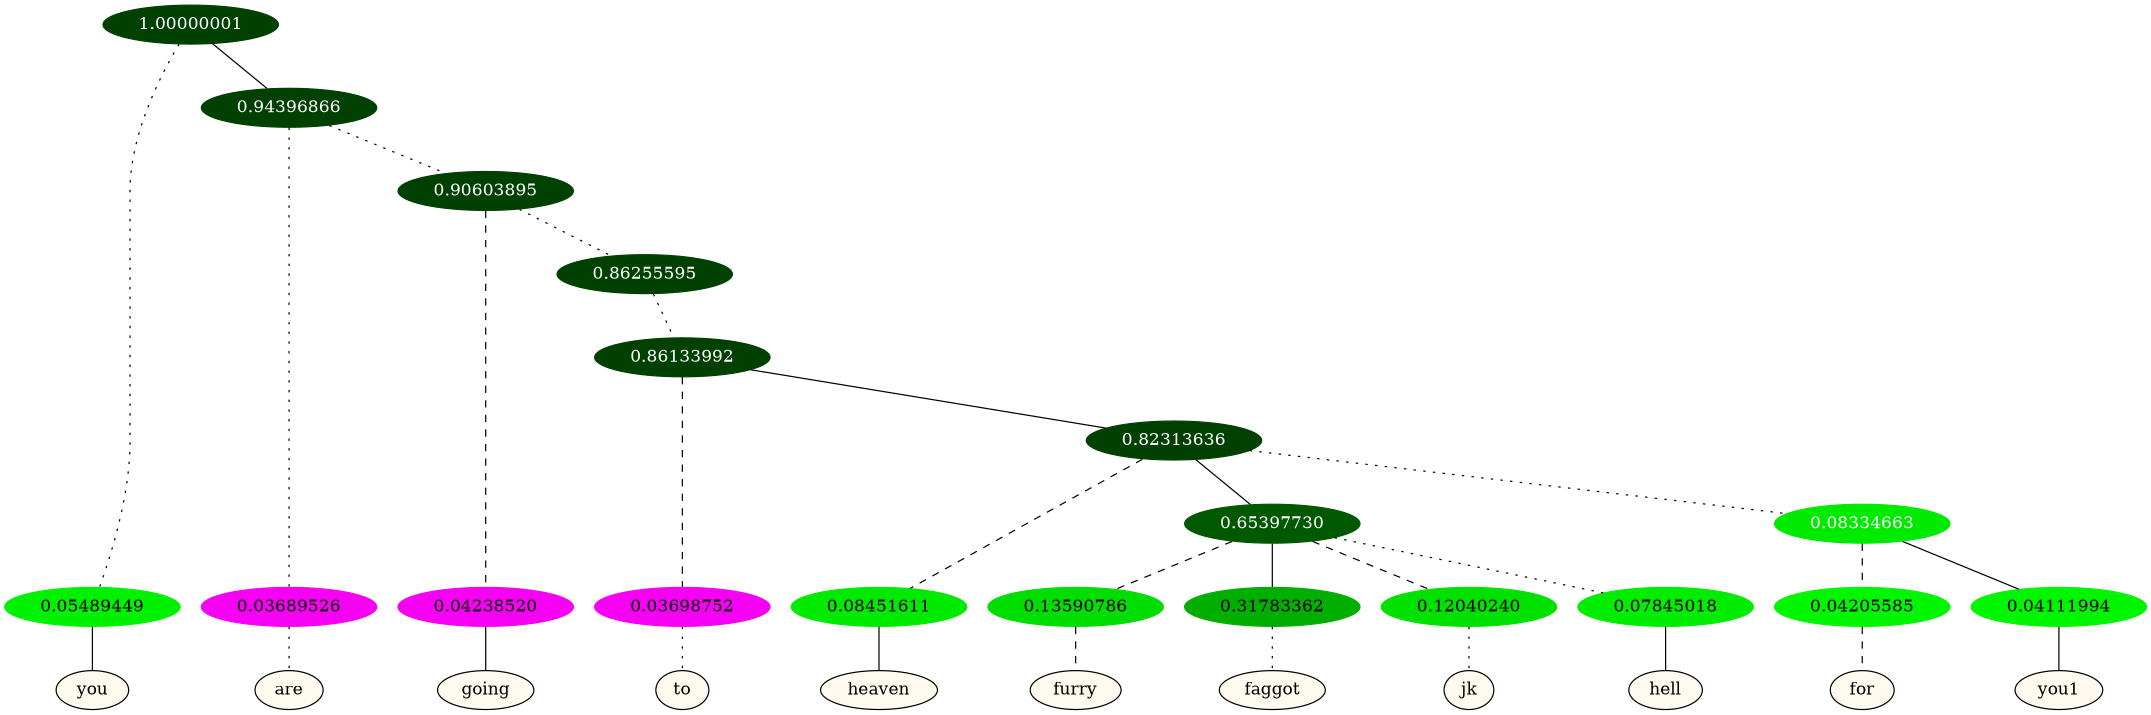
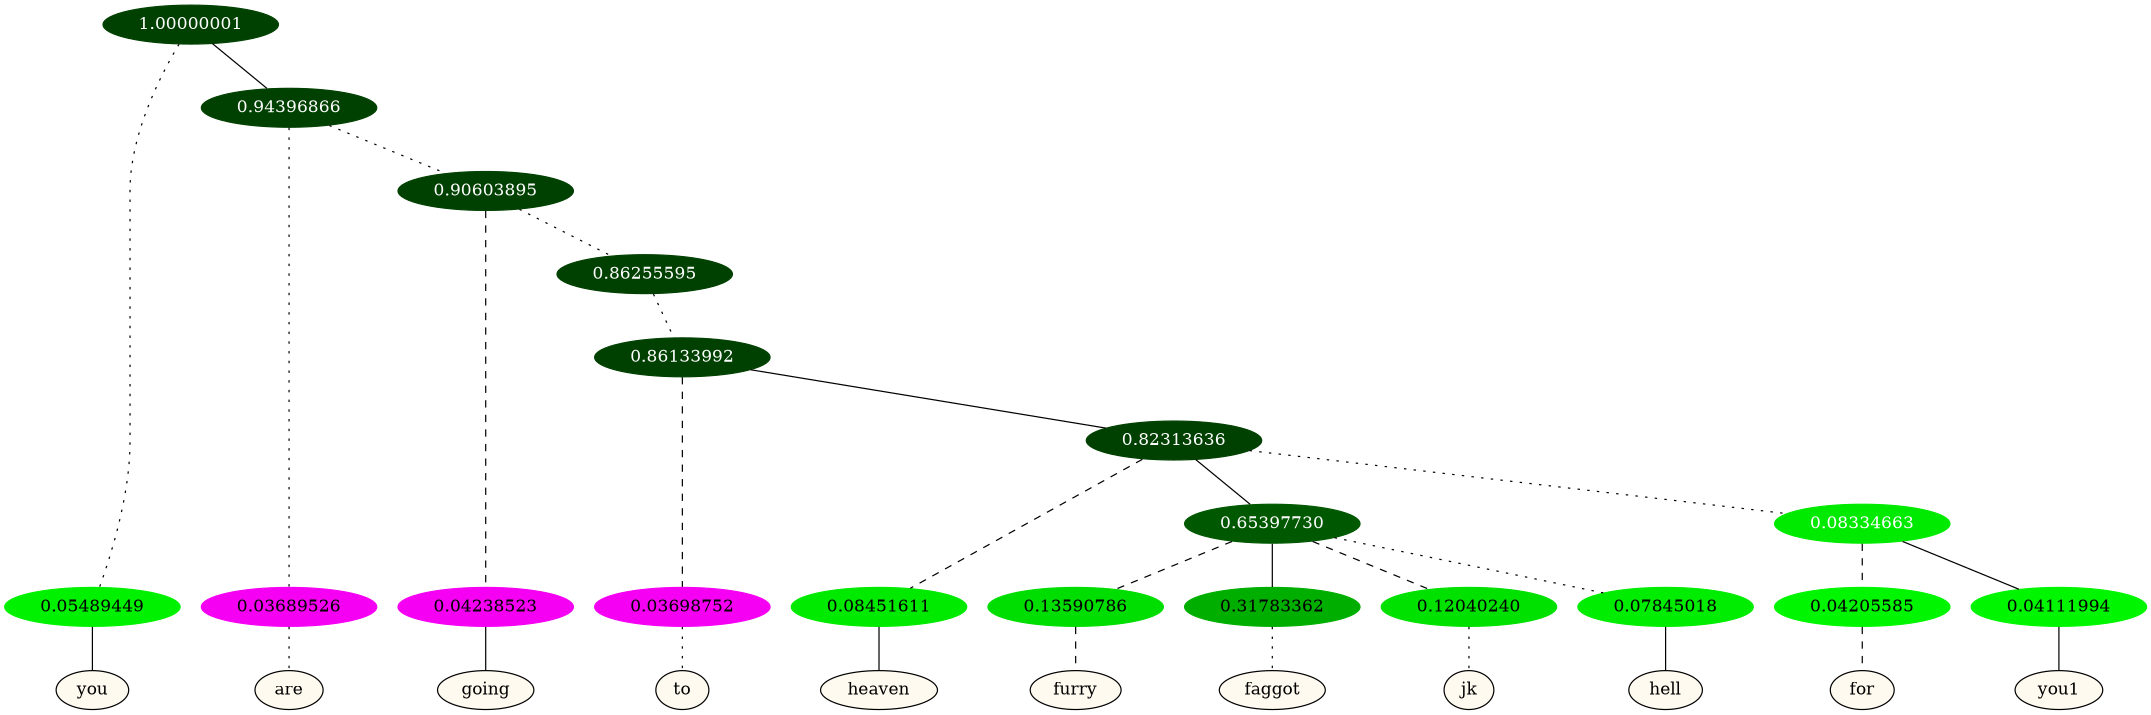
(486, 607) -> (486, 607)
